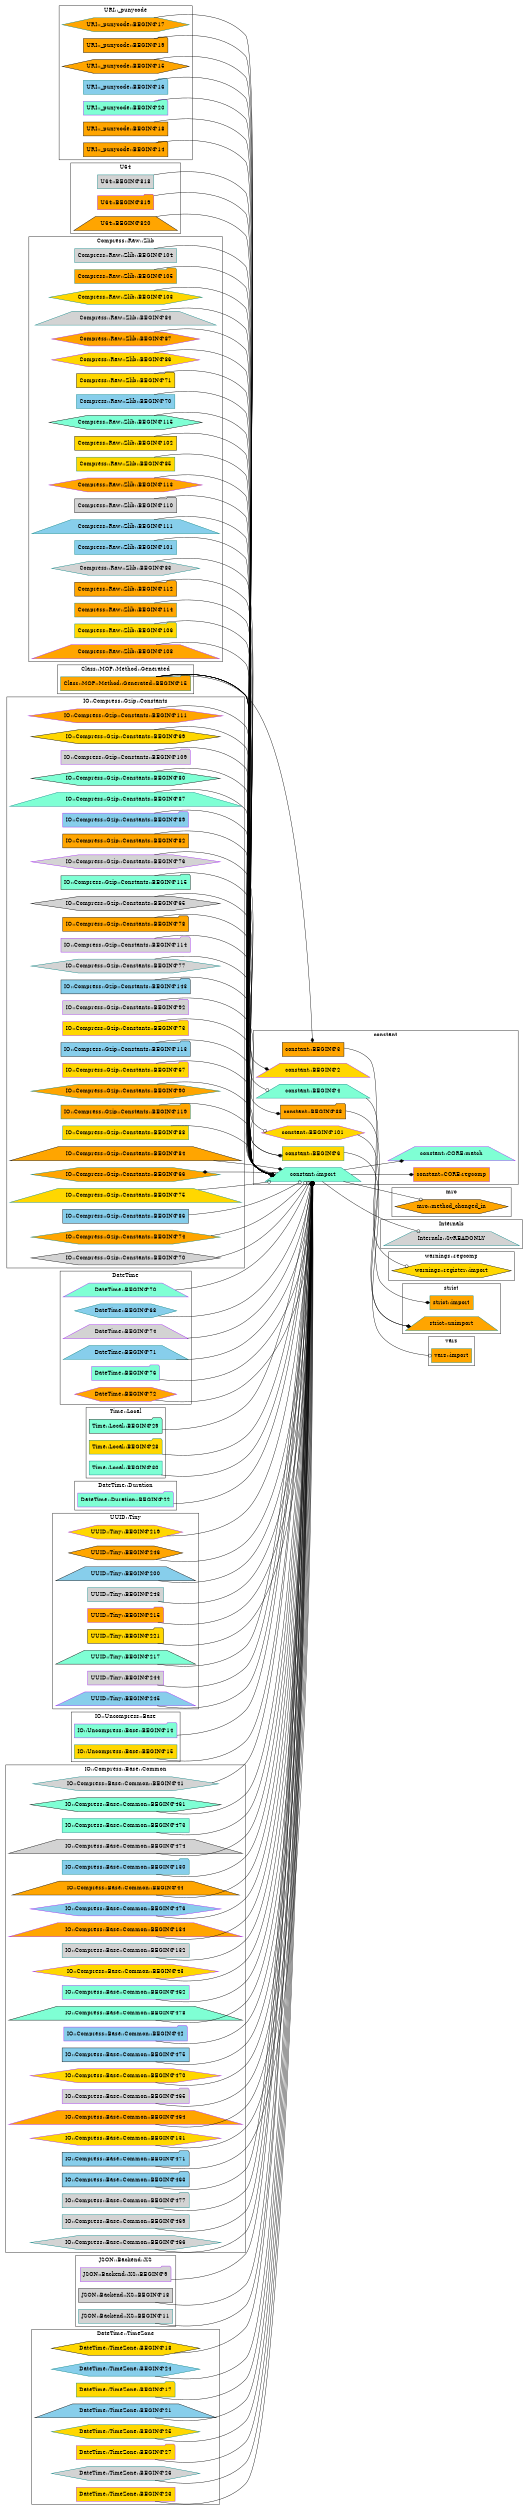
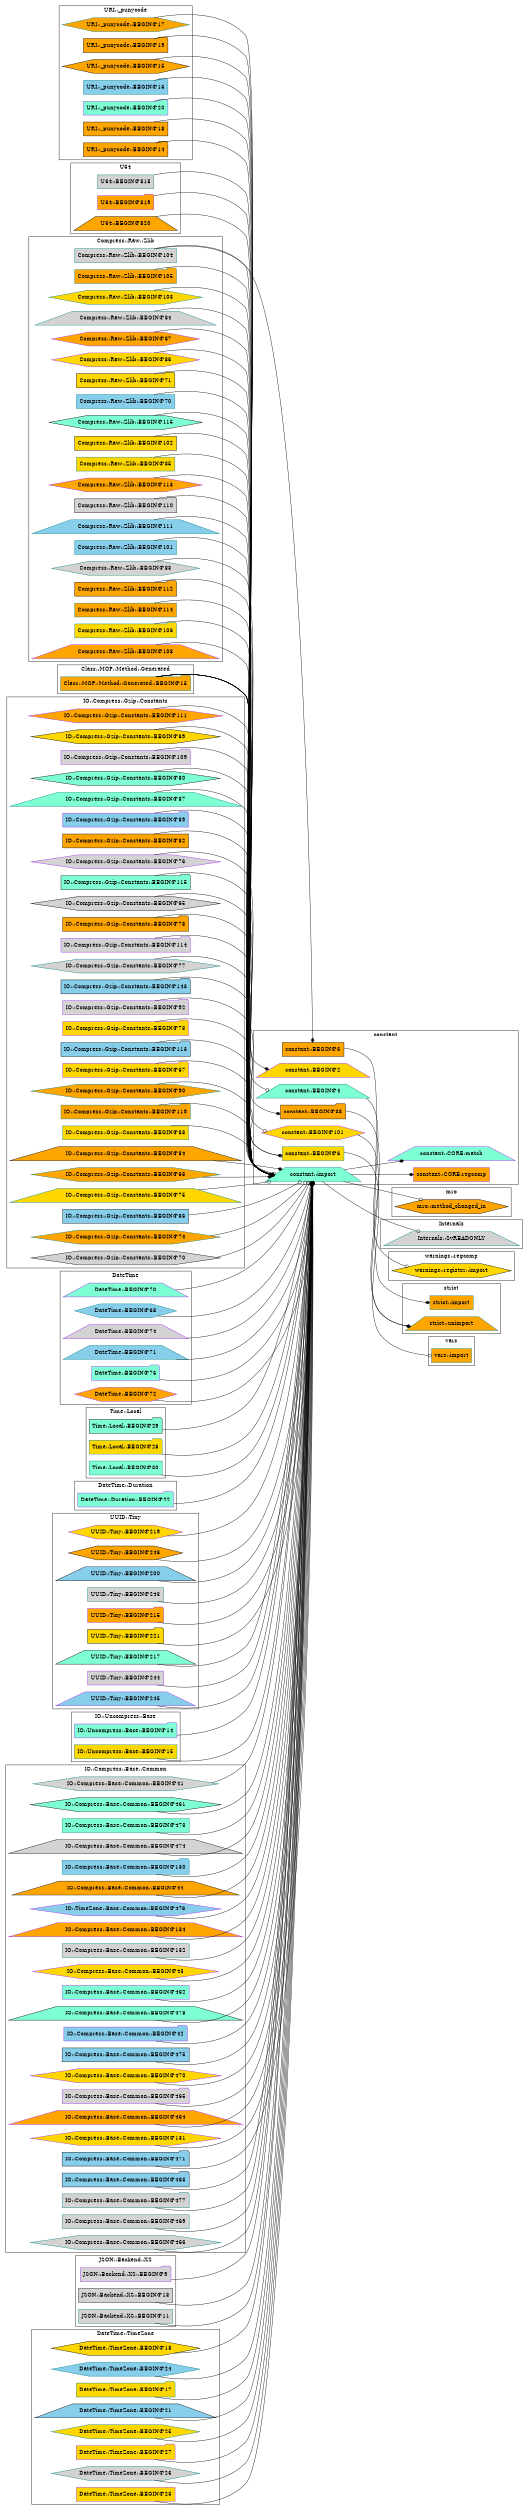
(290, 819) -> (298, 602)
(241, 1172) -> (235, 1177)
(126, 1909) -> (126, 1909)
